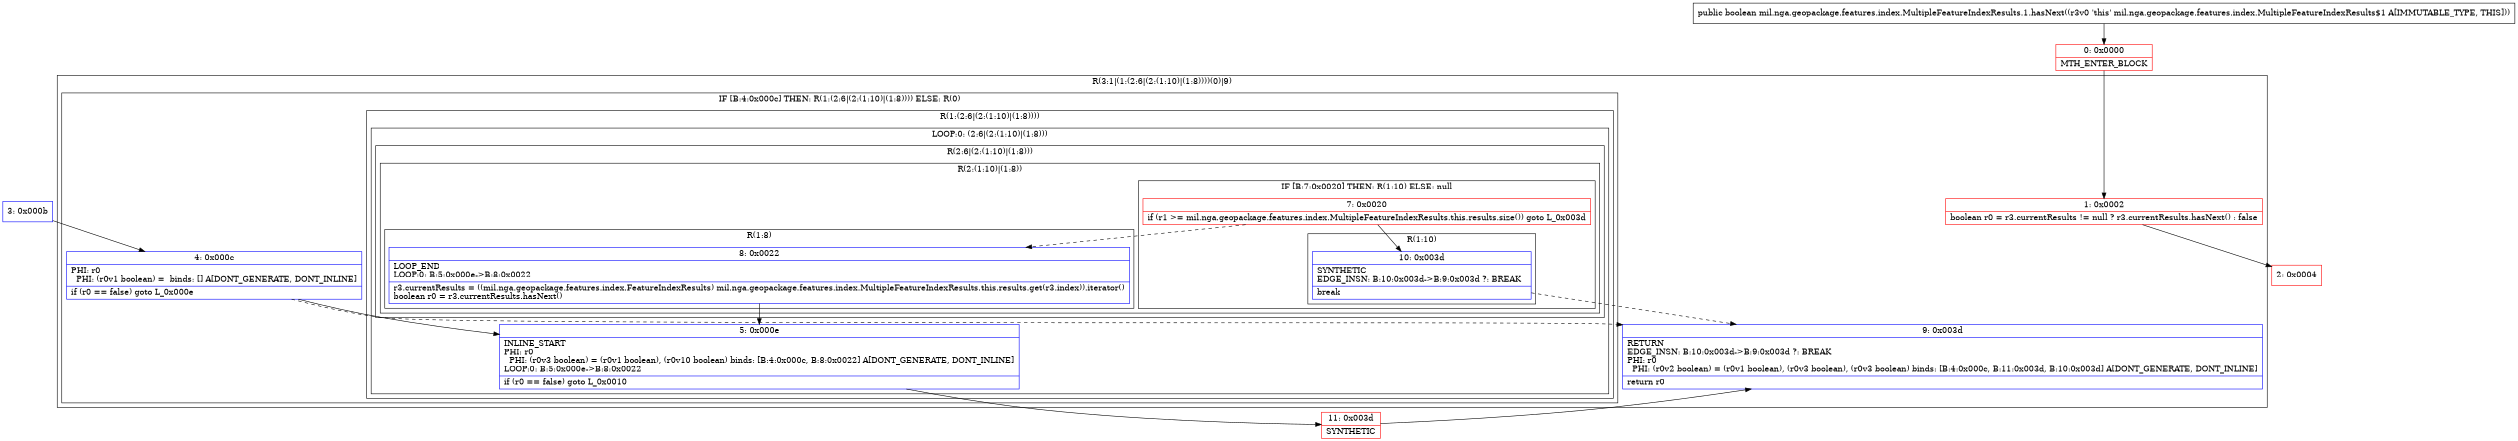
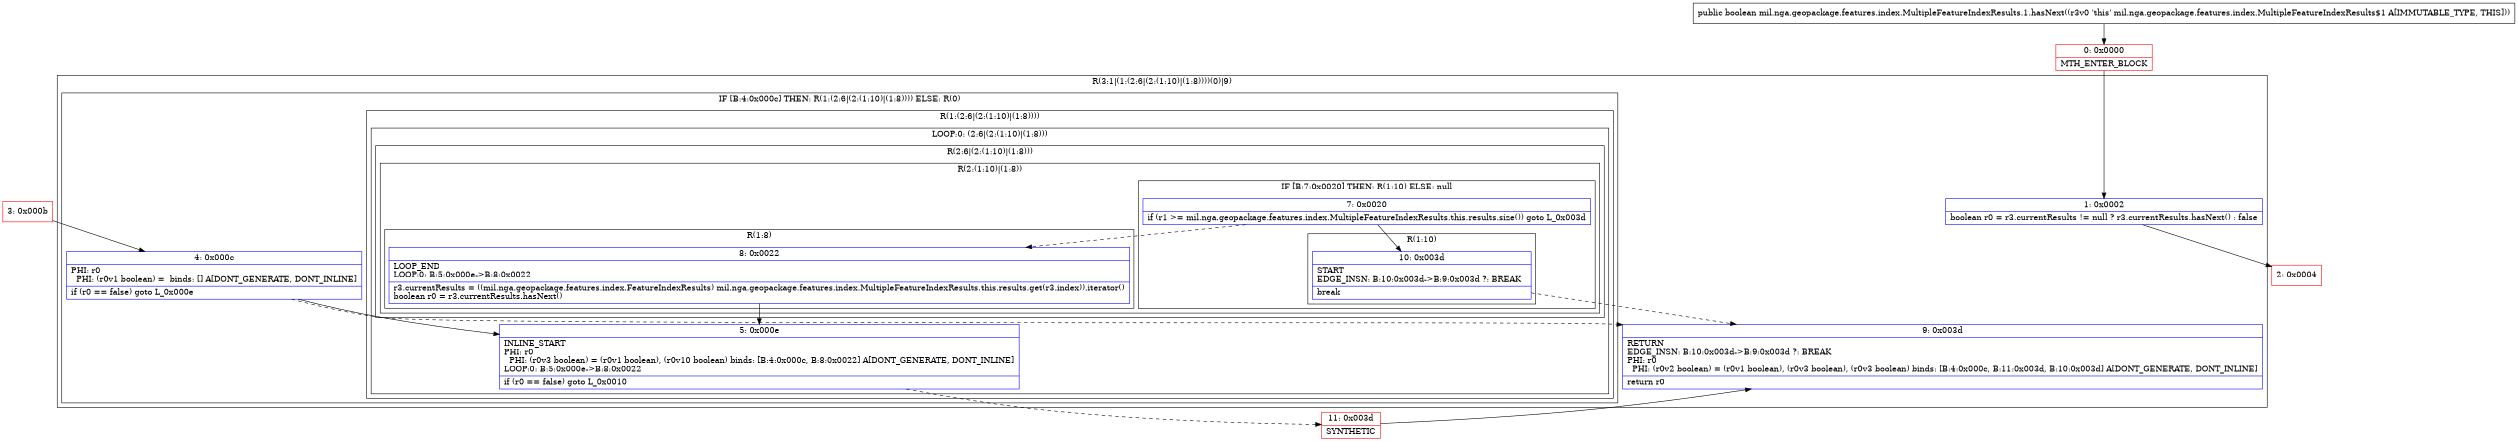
(28, 212) -> (28, 212)
(1367, 212) -> (1367, 212)
(2104, 212) -> (2104, 212)
(1342, 271) -> (1331, 271)
(1110, 416) -> (1110, 416)
